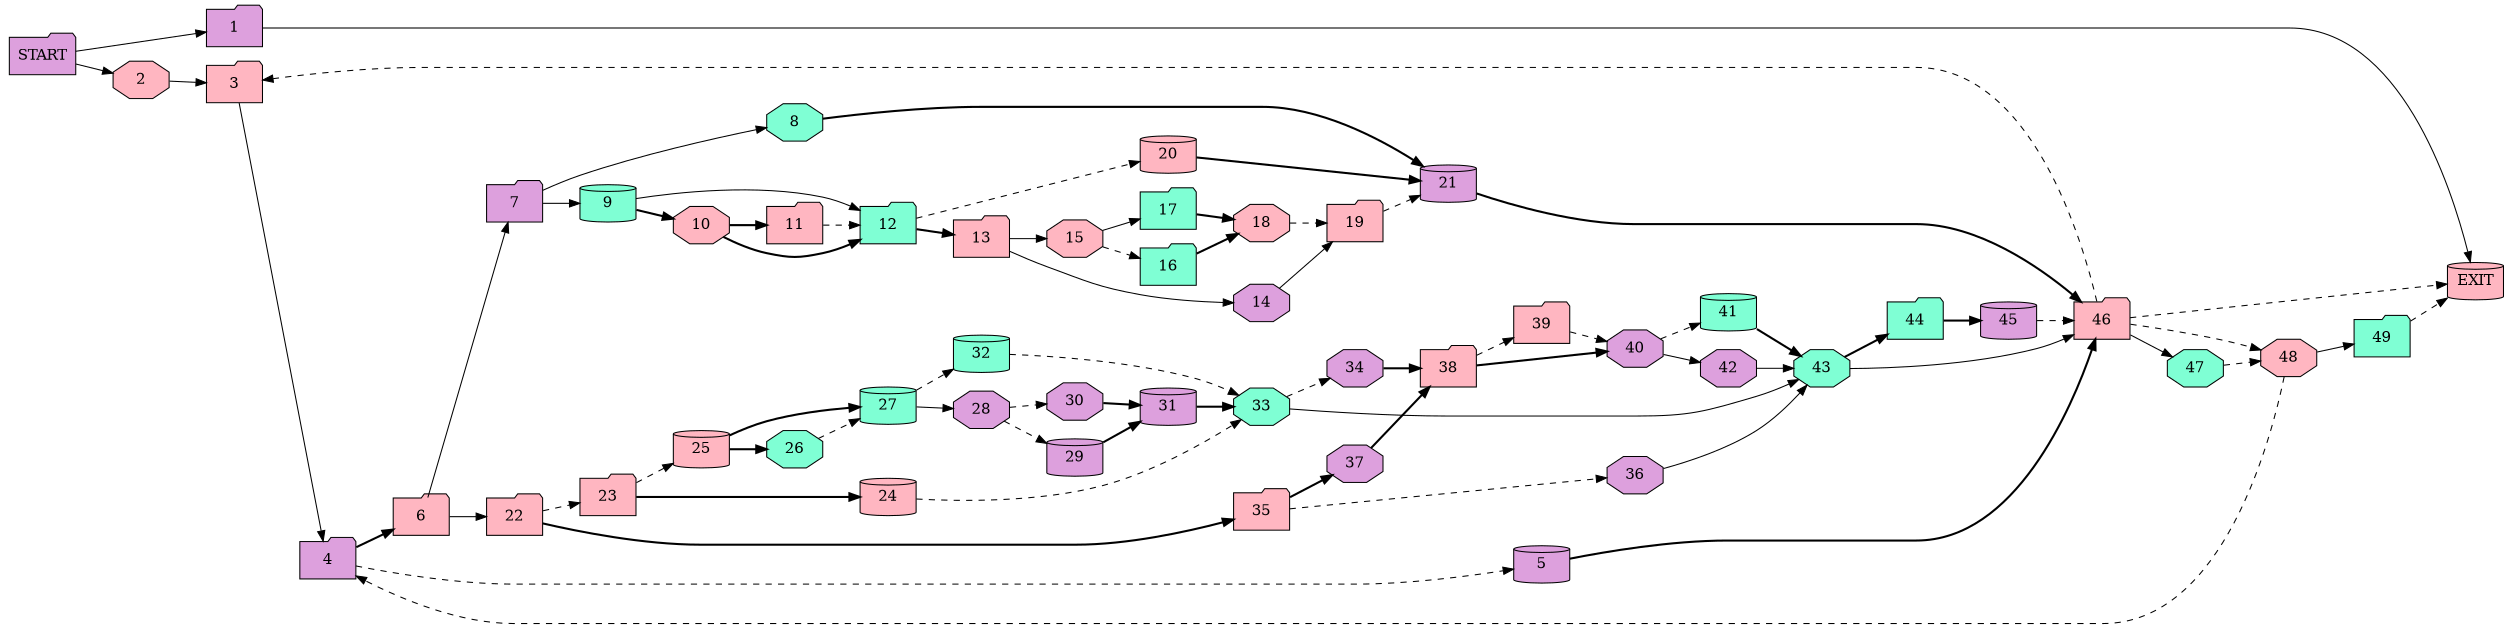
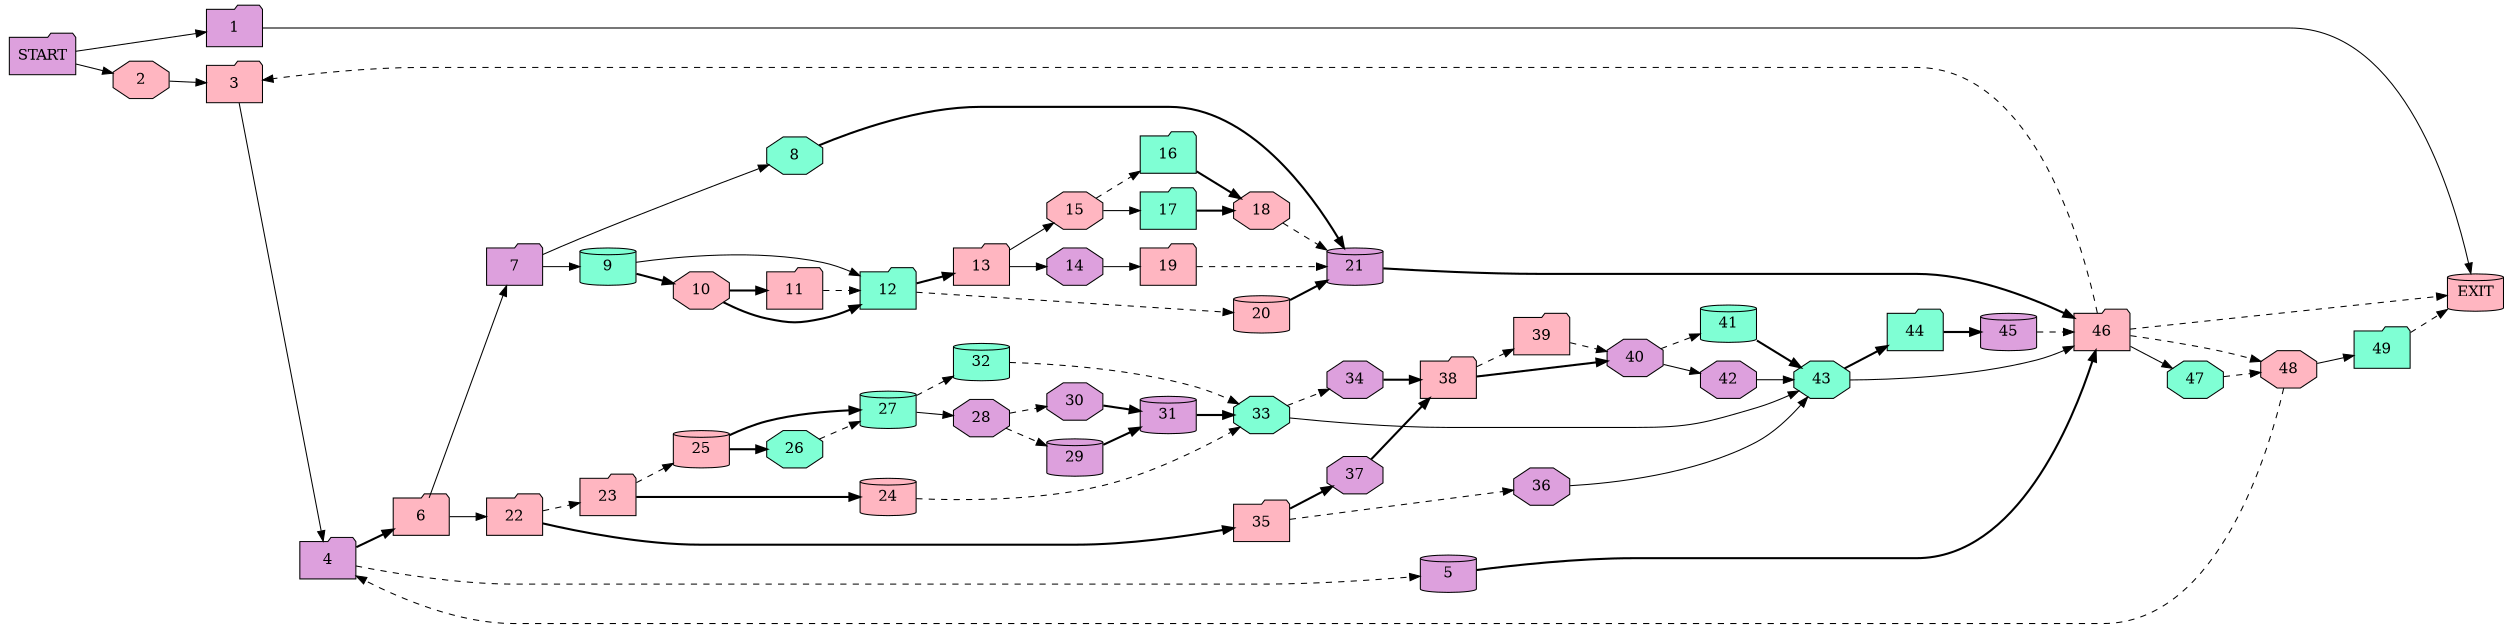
(1303, 223) -> (1300, 234)
